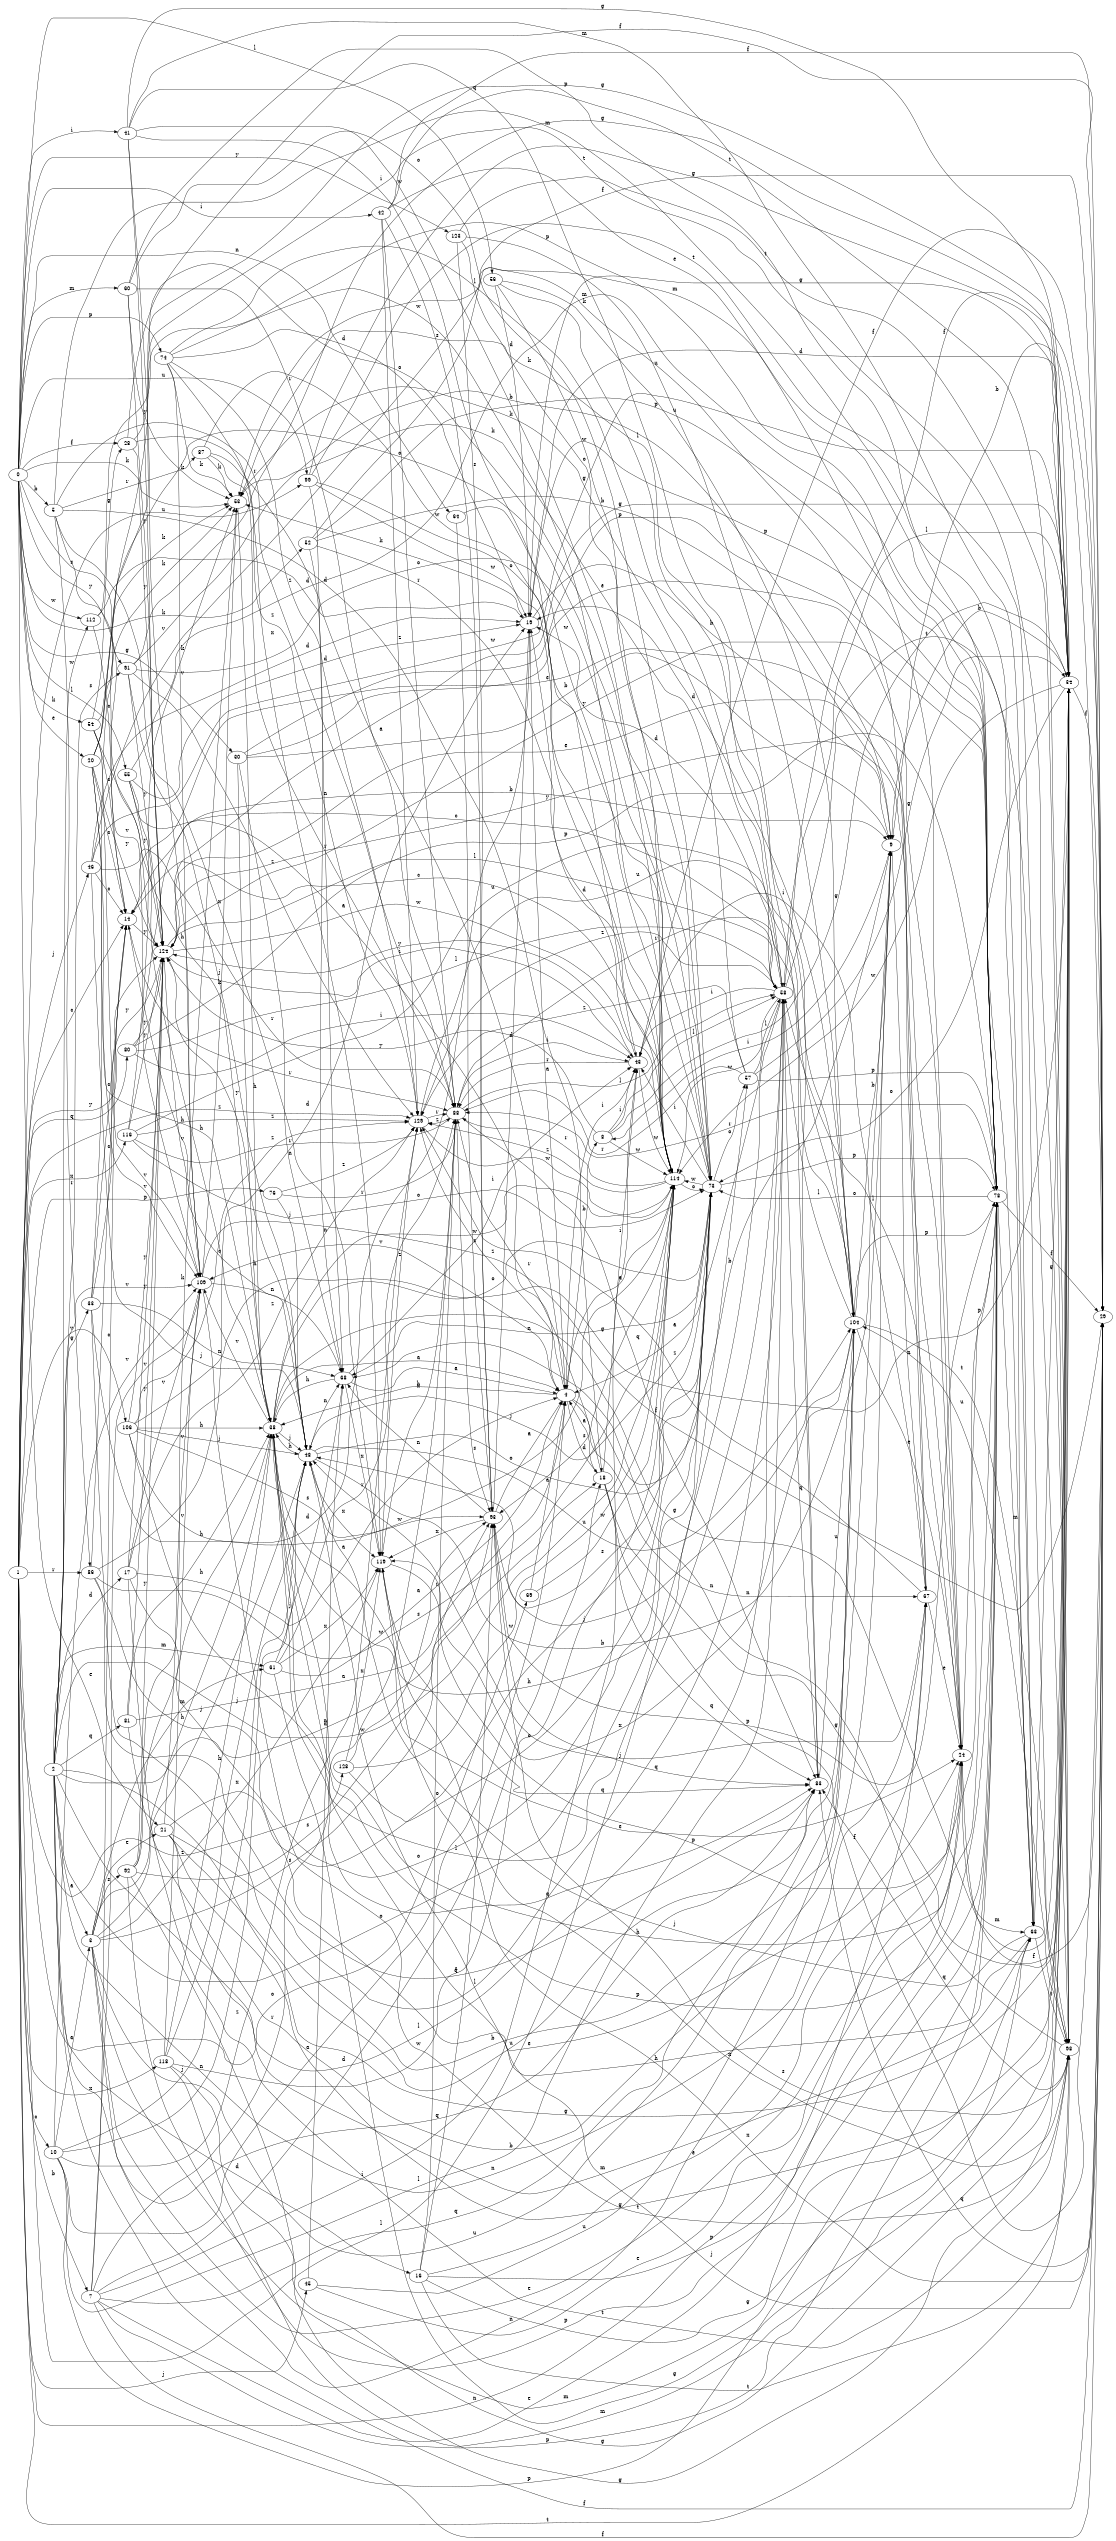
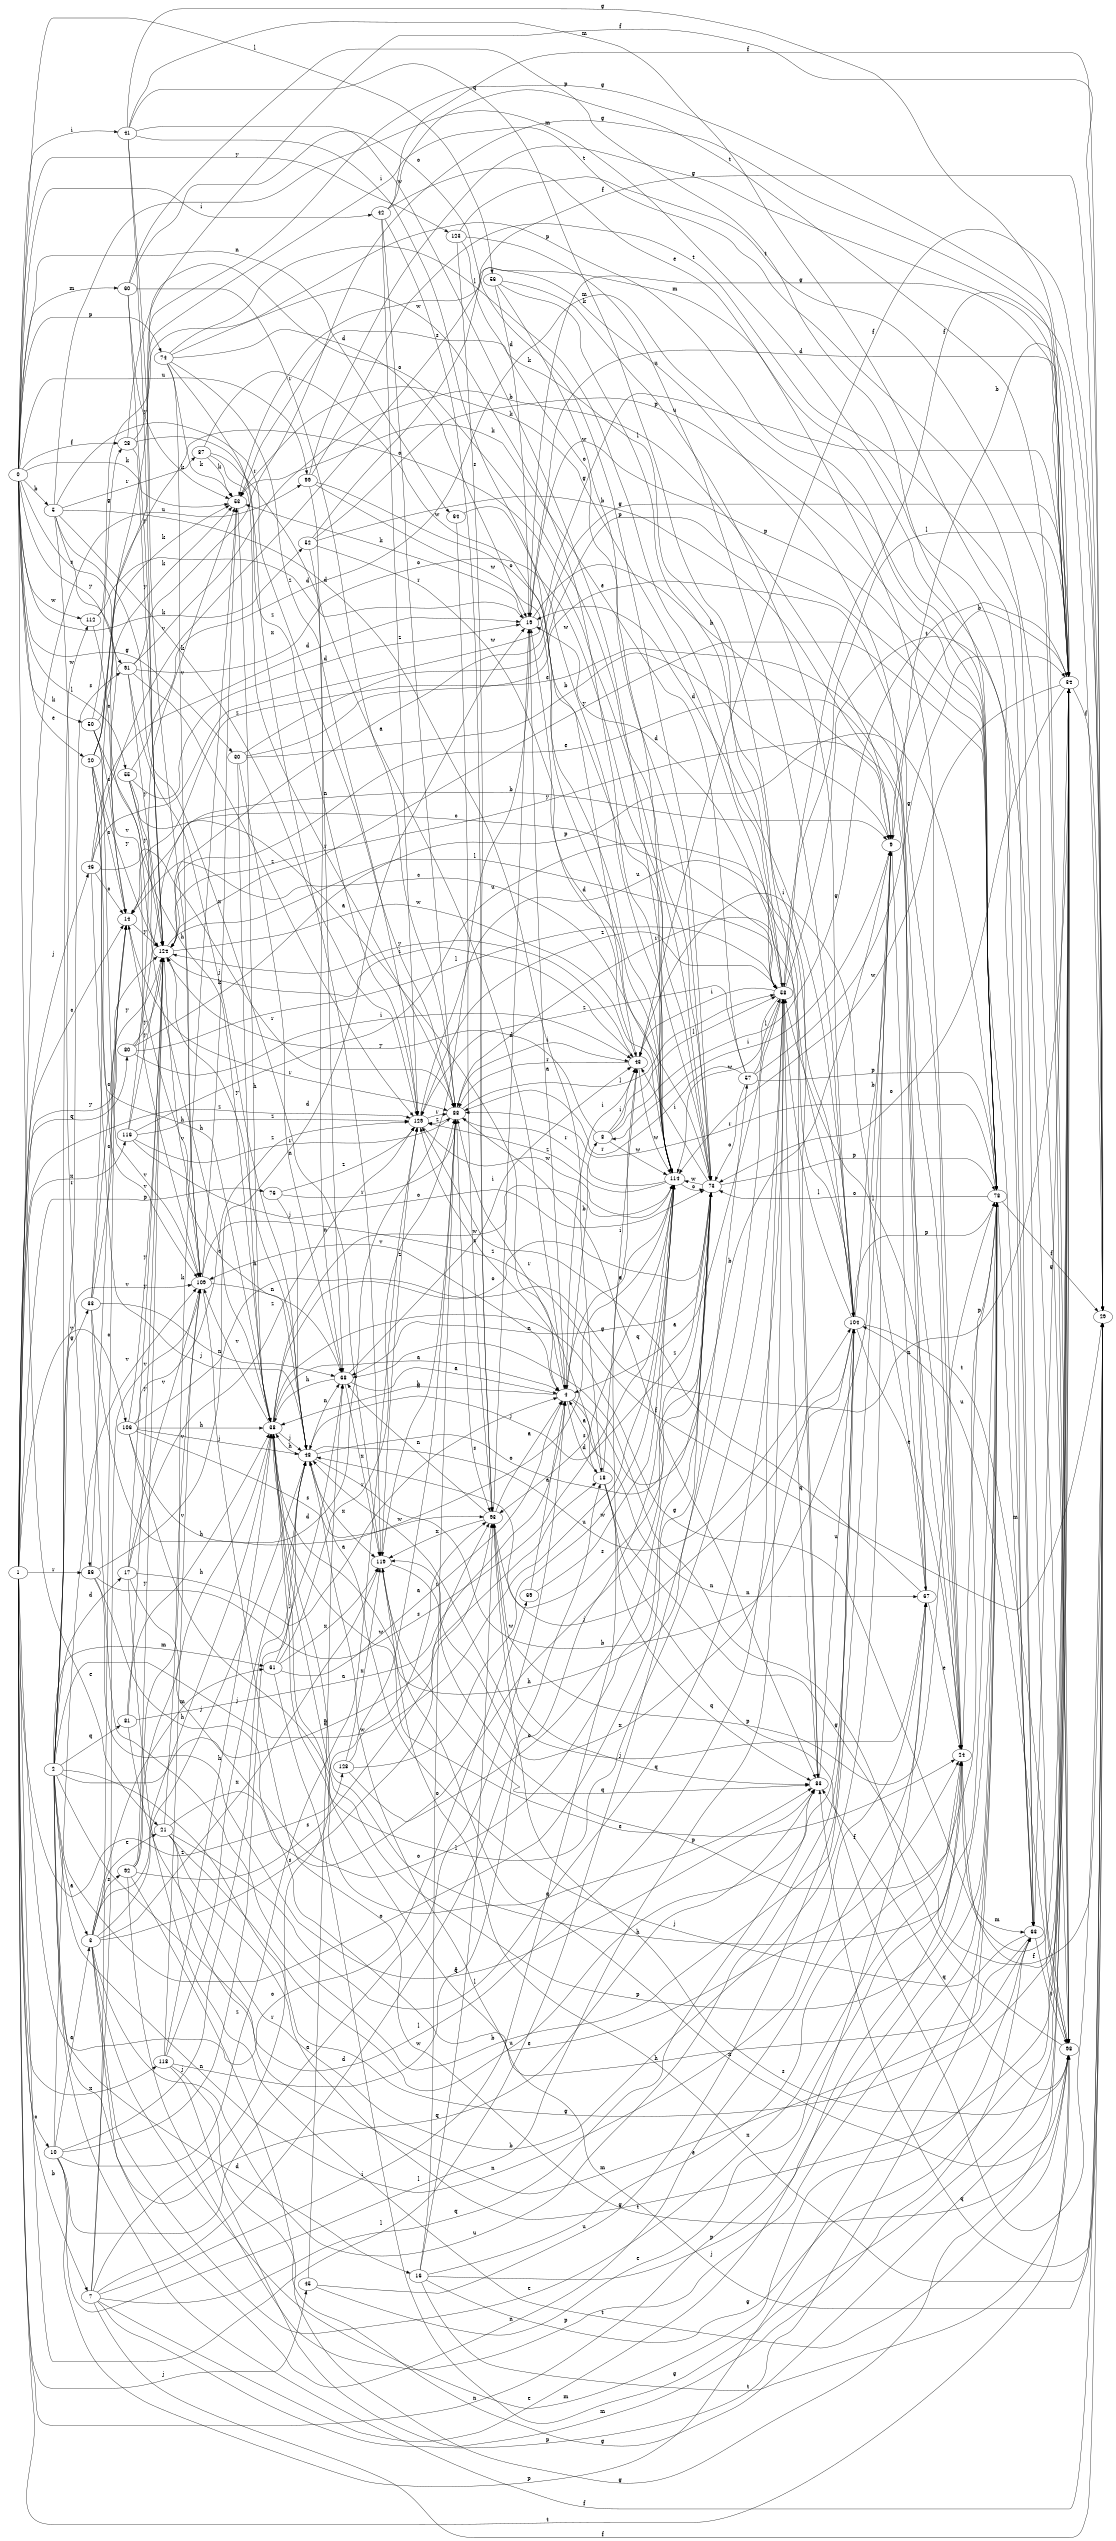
(91, 725) -> (91, 725)
none -> (271, 796)
(732, 1135) -> (736, 1132)
